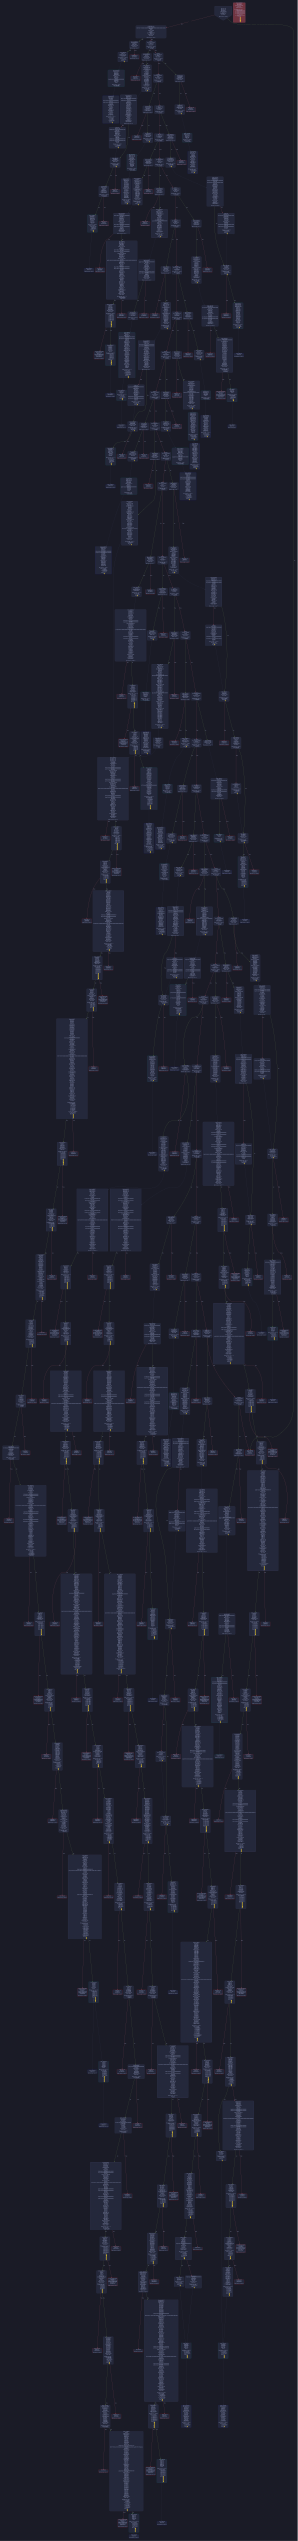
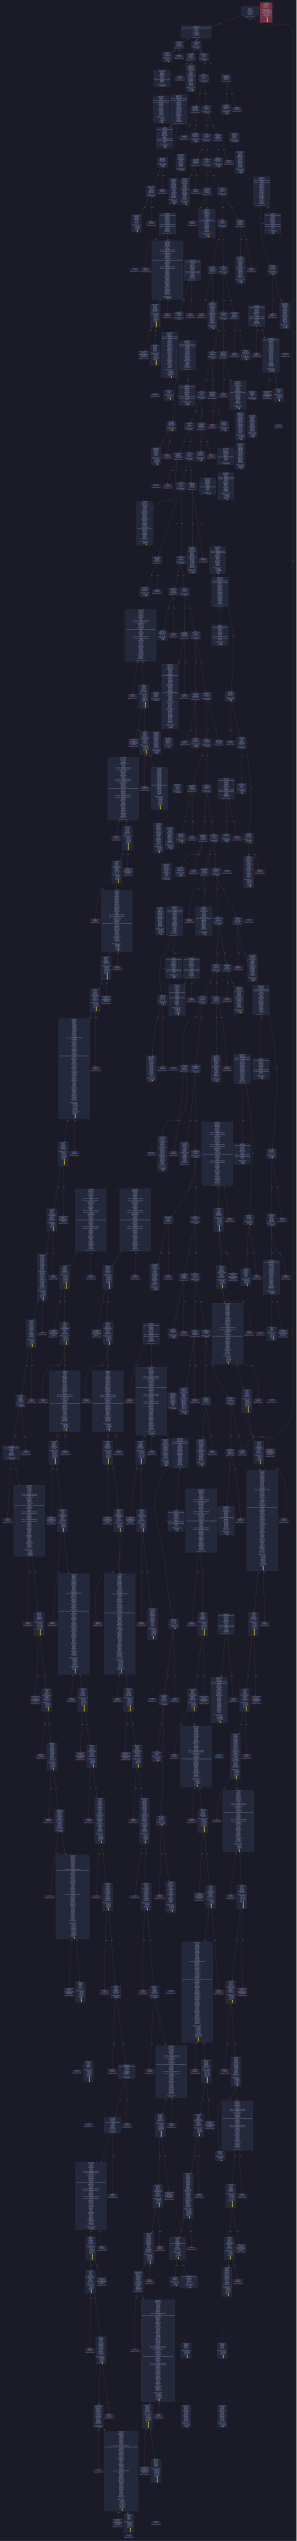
(121, 426) -> none
